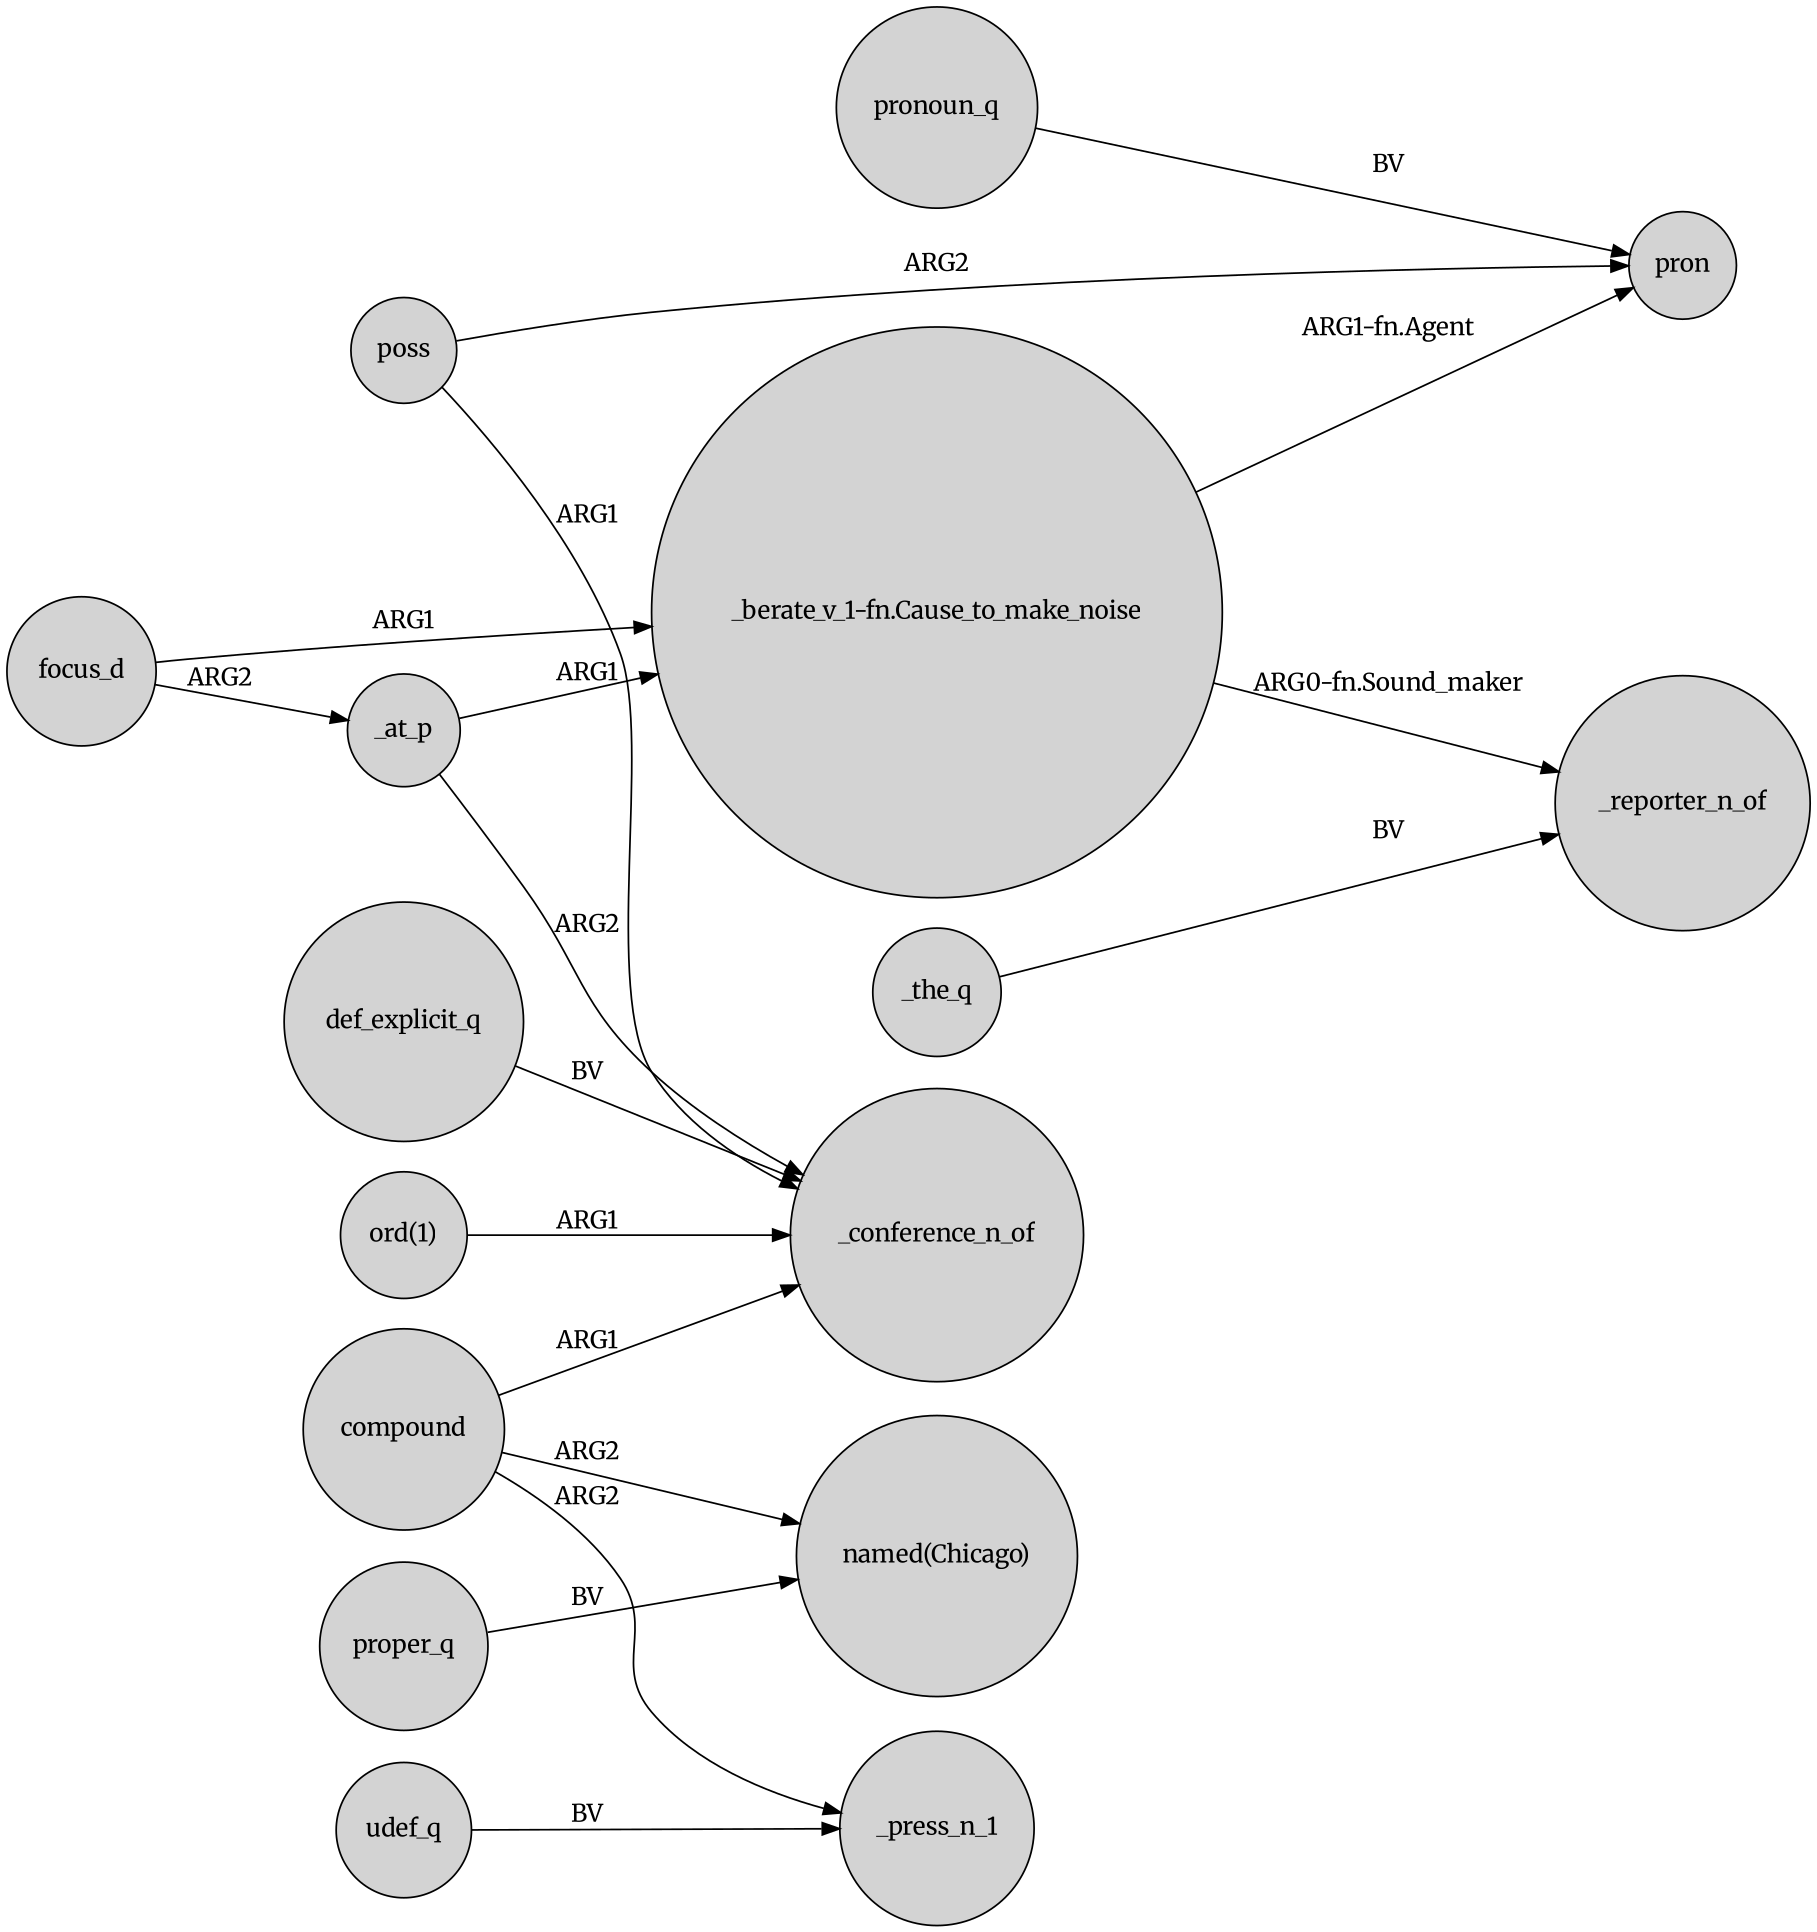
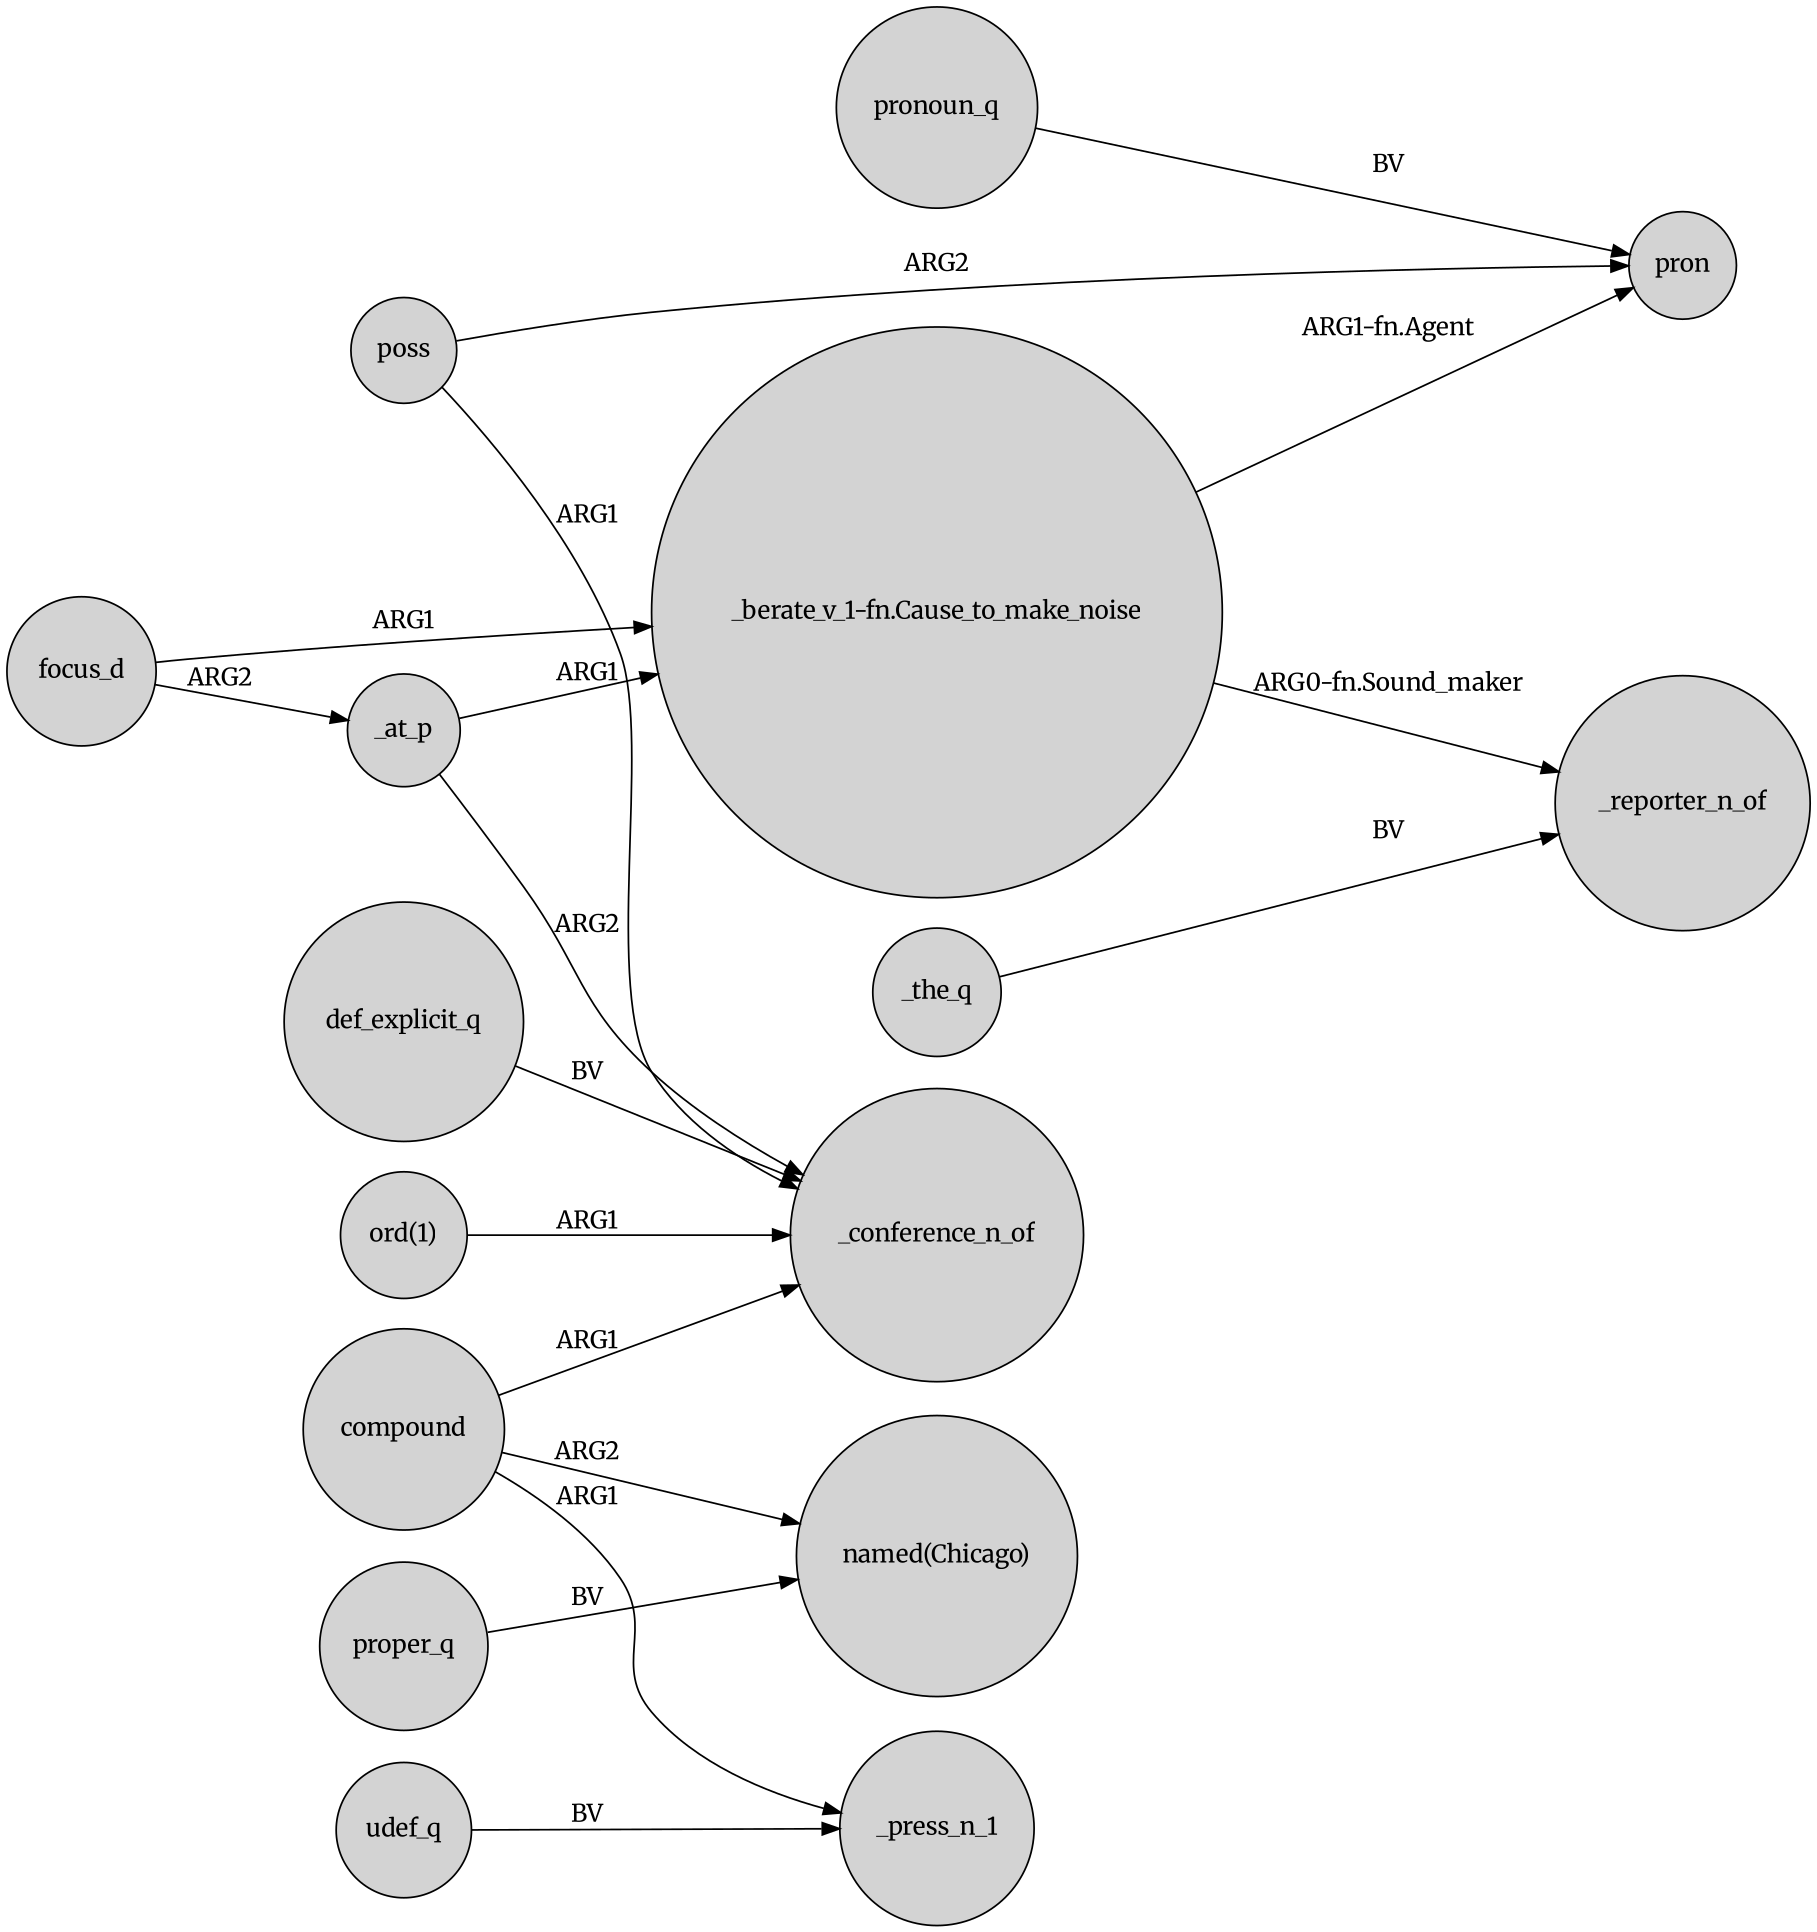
(588, 1498) -> (588, 1498)
